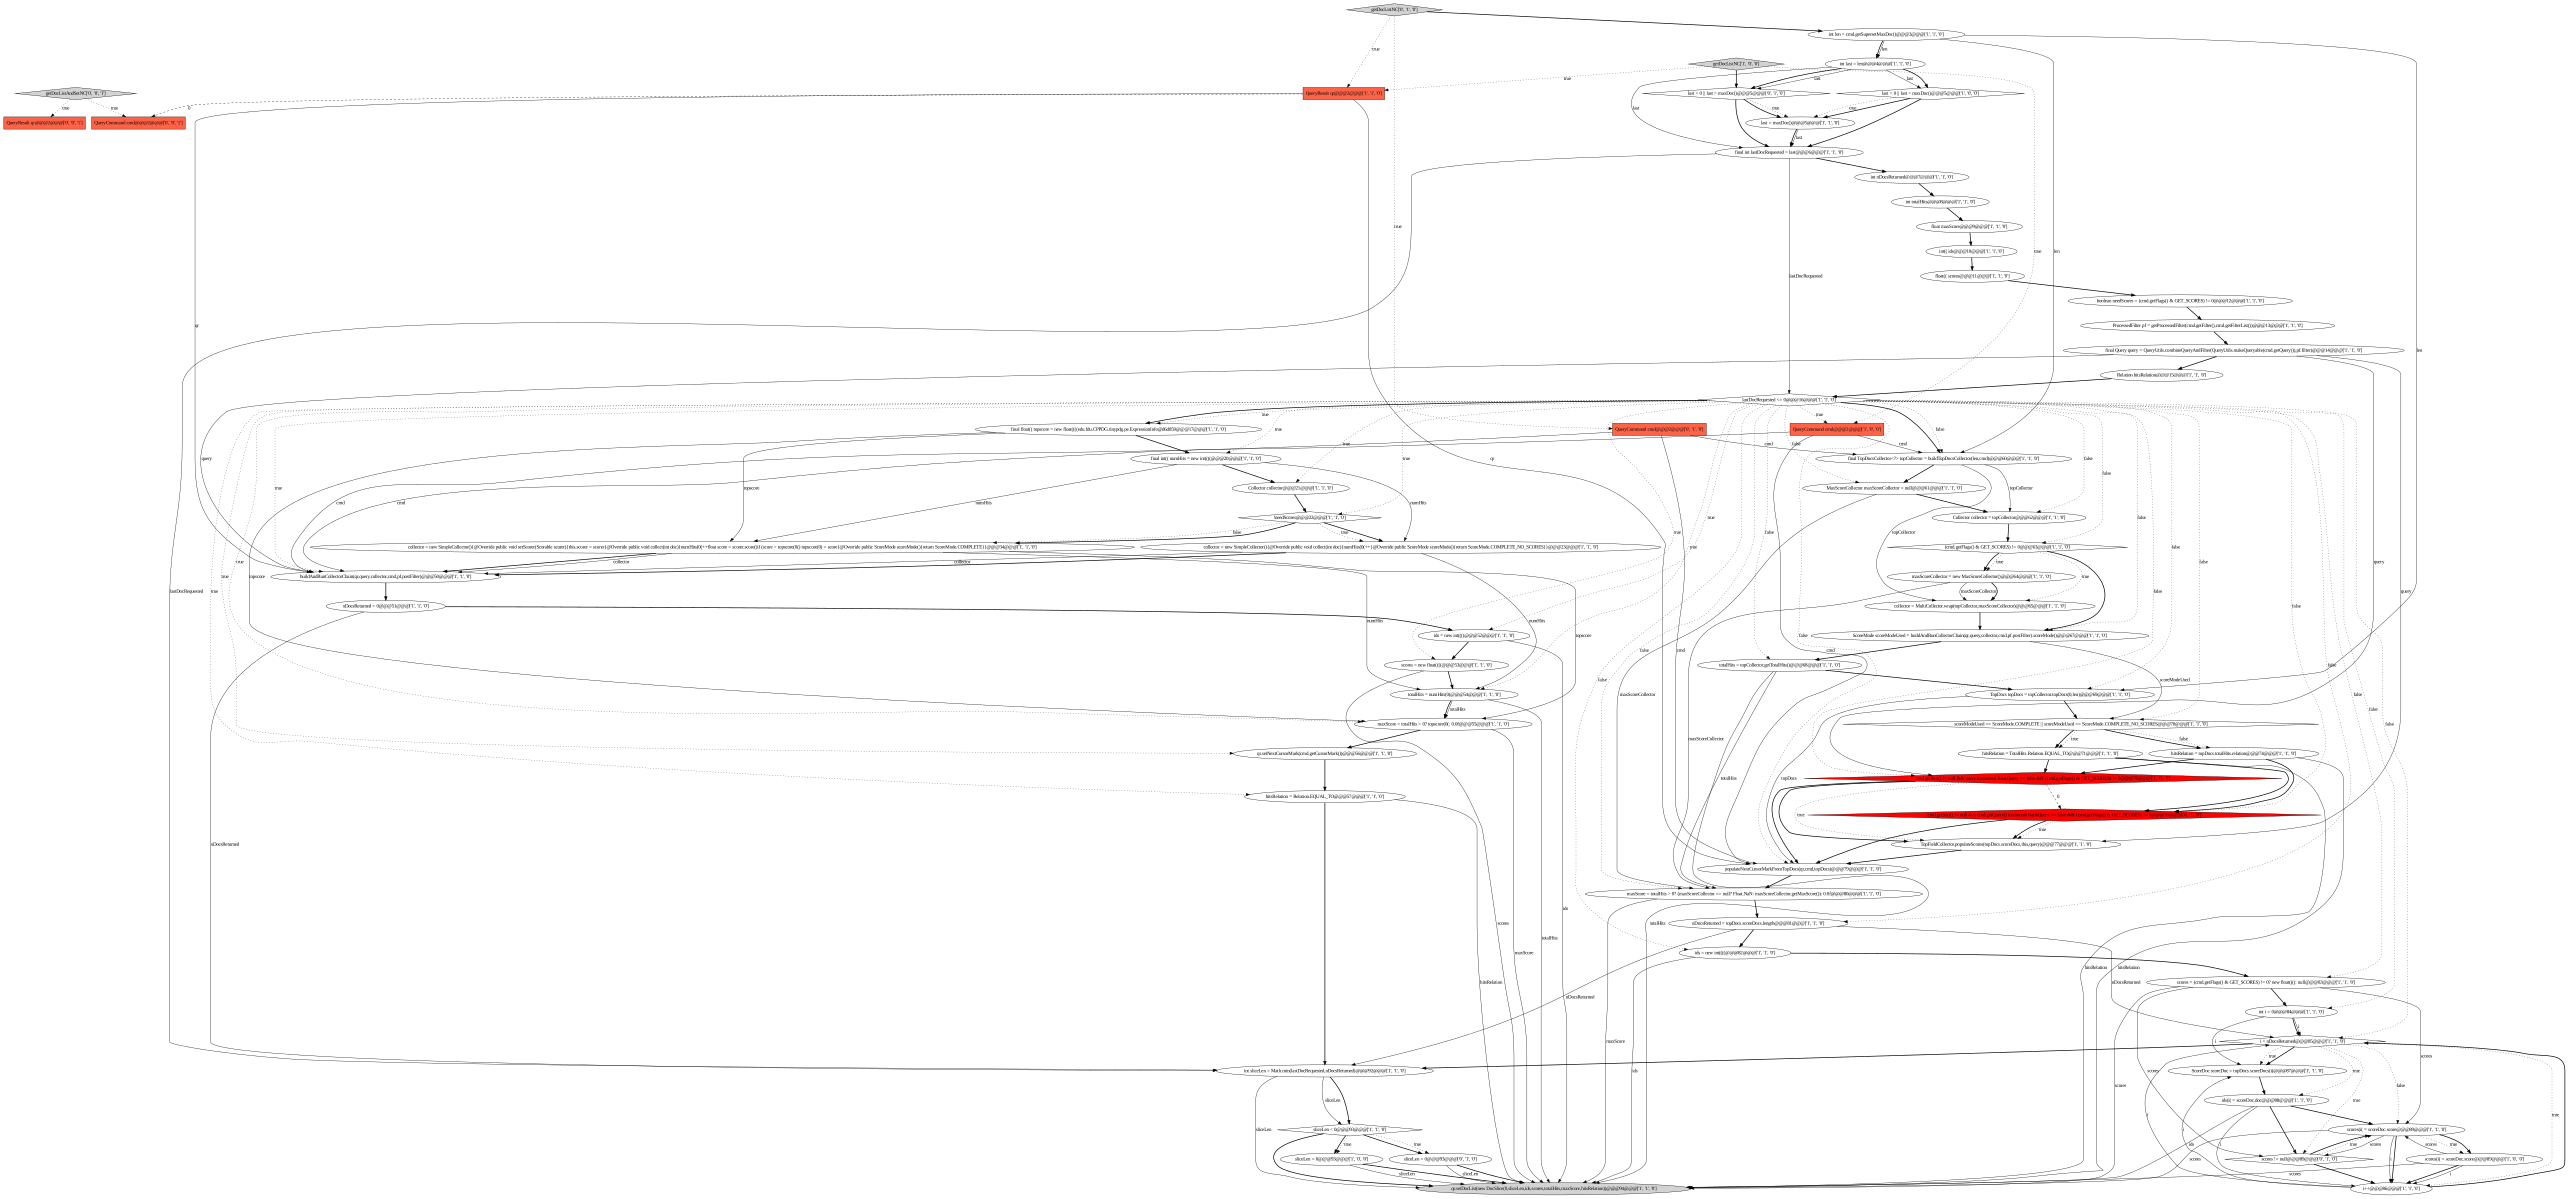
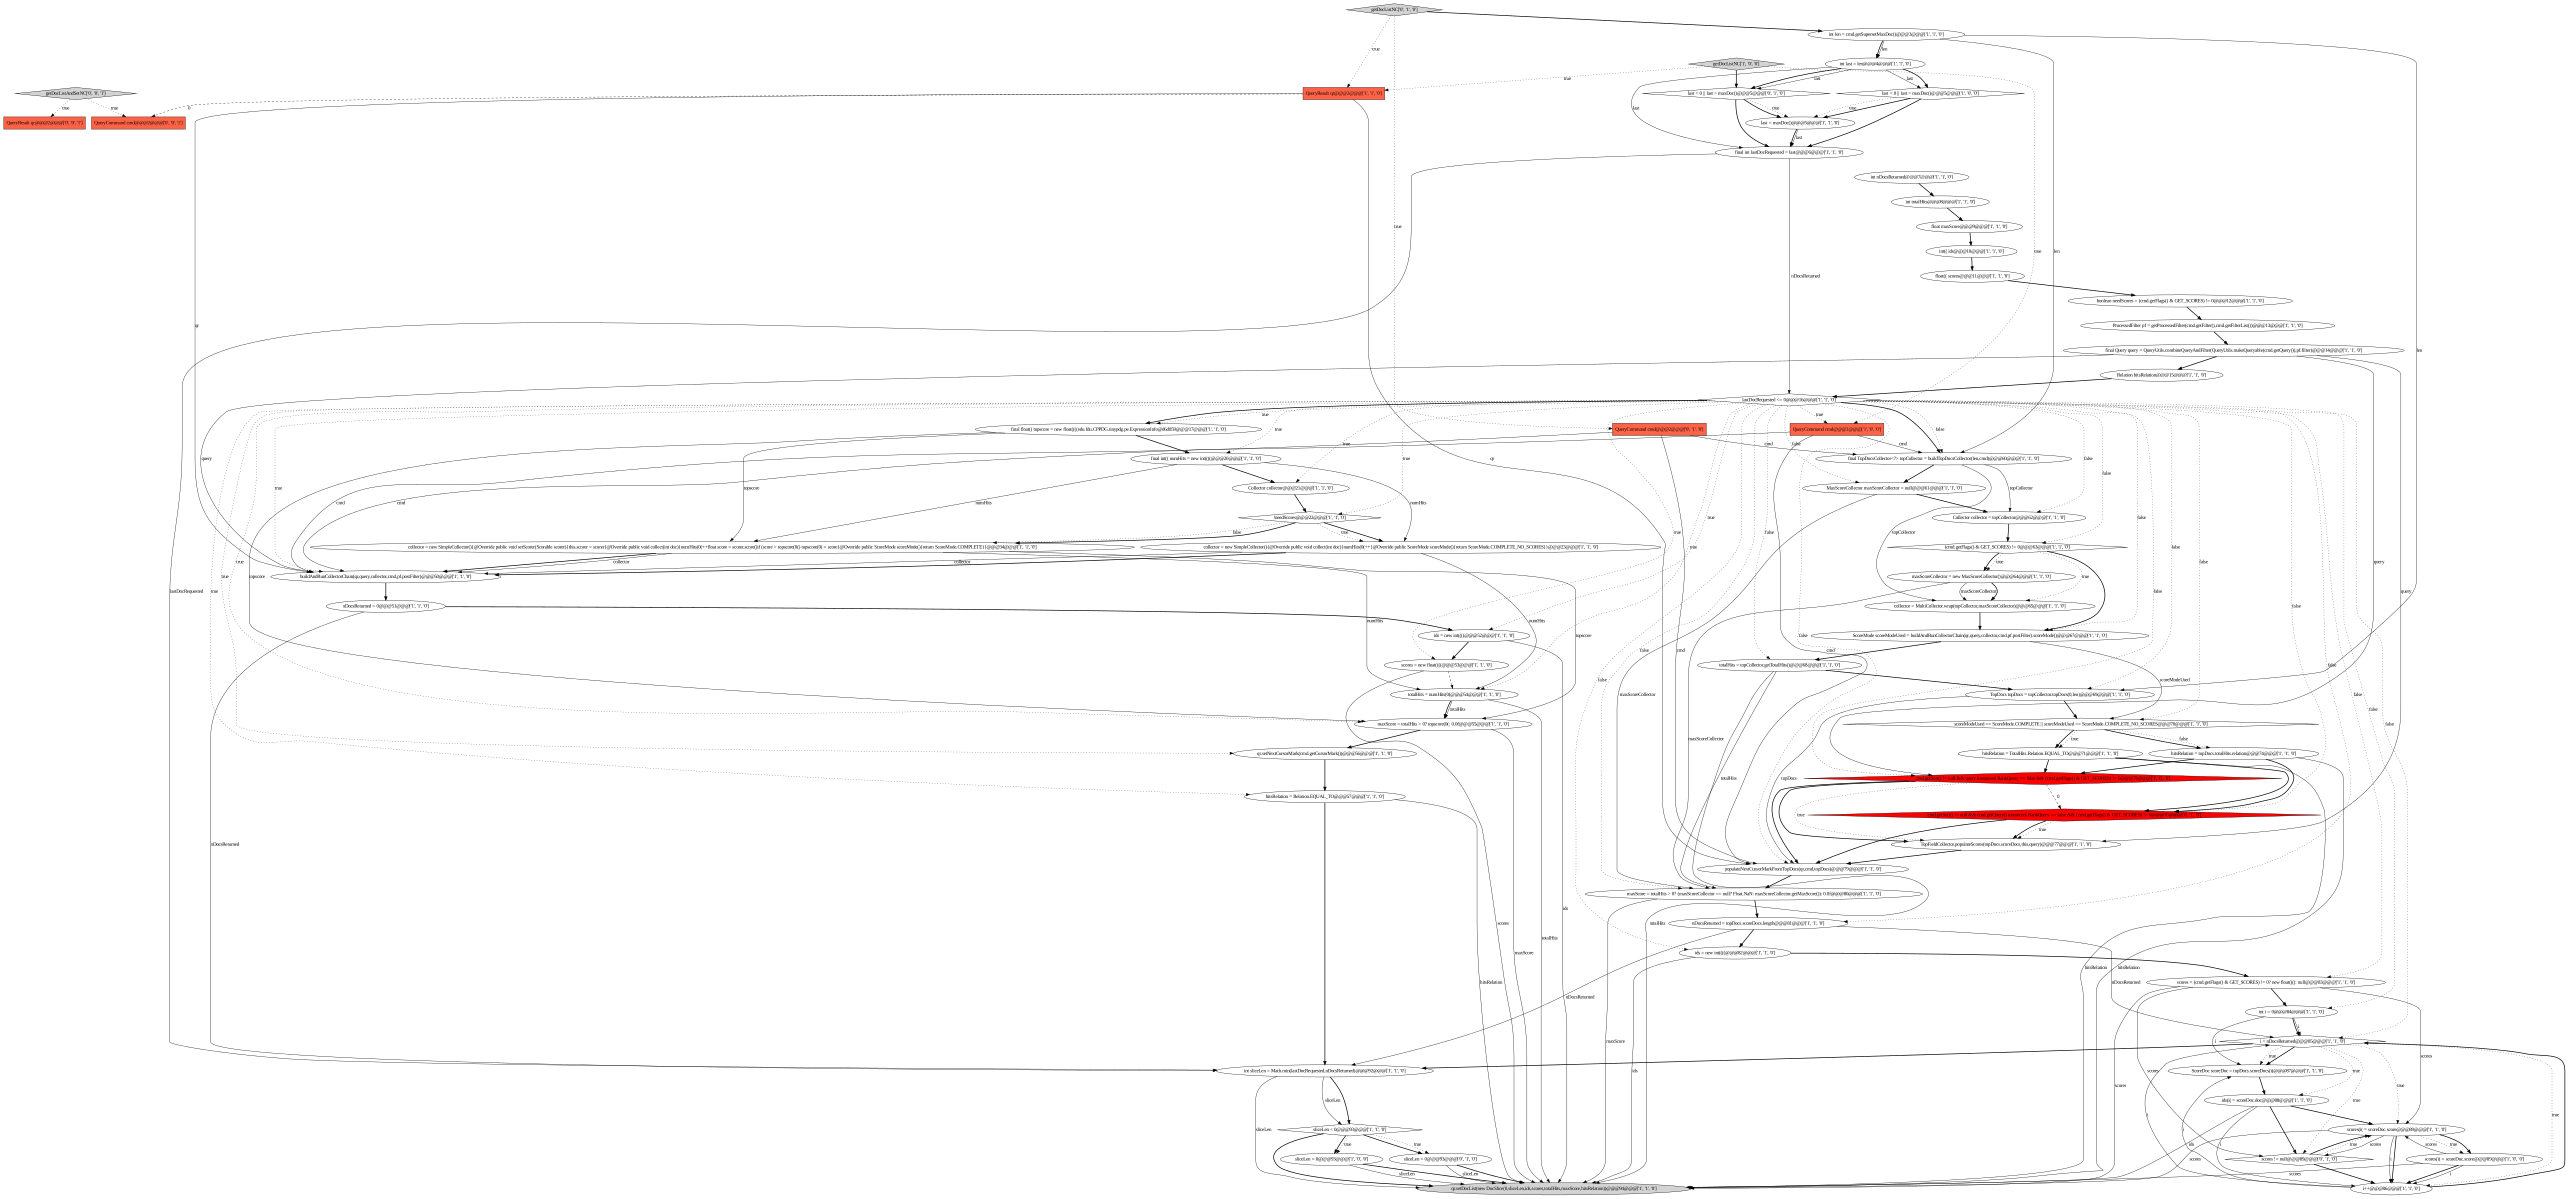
(1849, 165) -> none
(1806, 276) -> (1806, 276)
(1450, 678) -> (1450, 678)
(2401, 1086) -> (2401, 1086)
